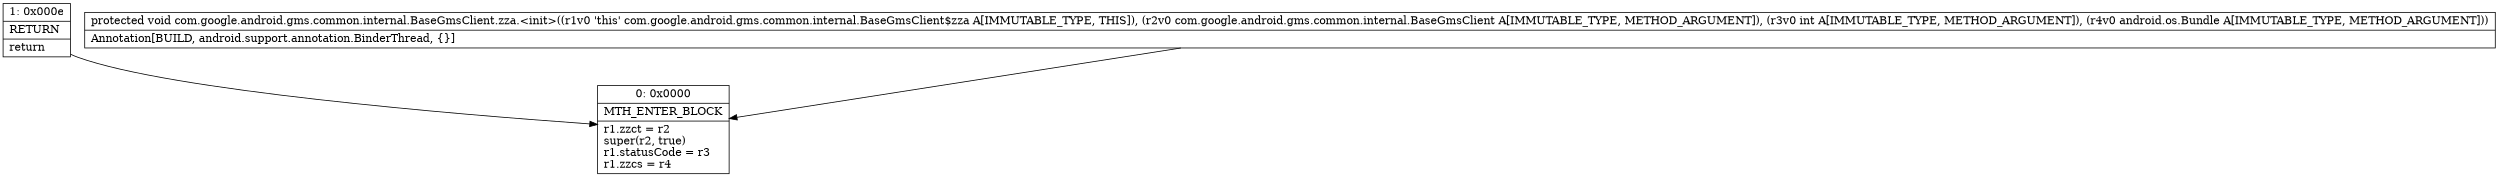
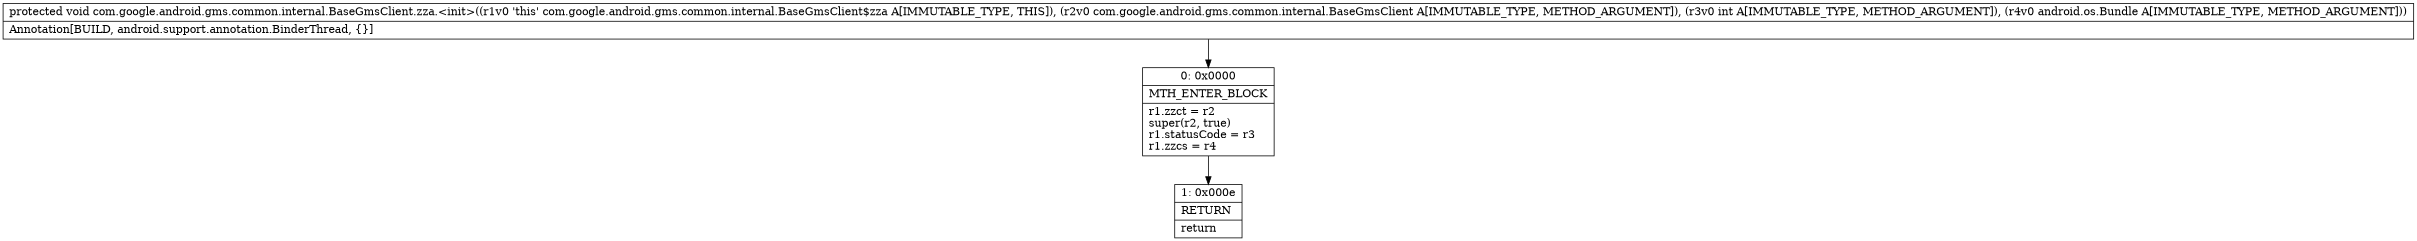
(328, 101) -> (1208, 166)
